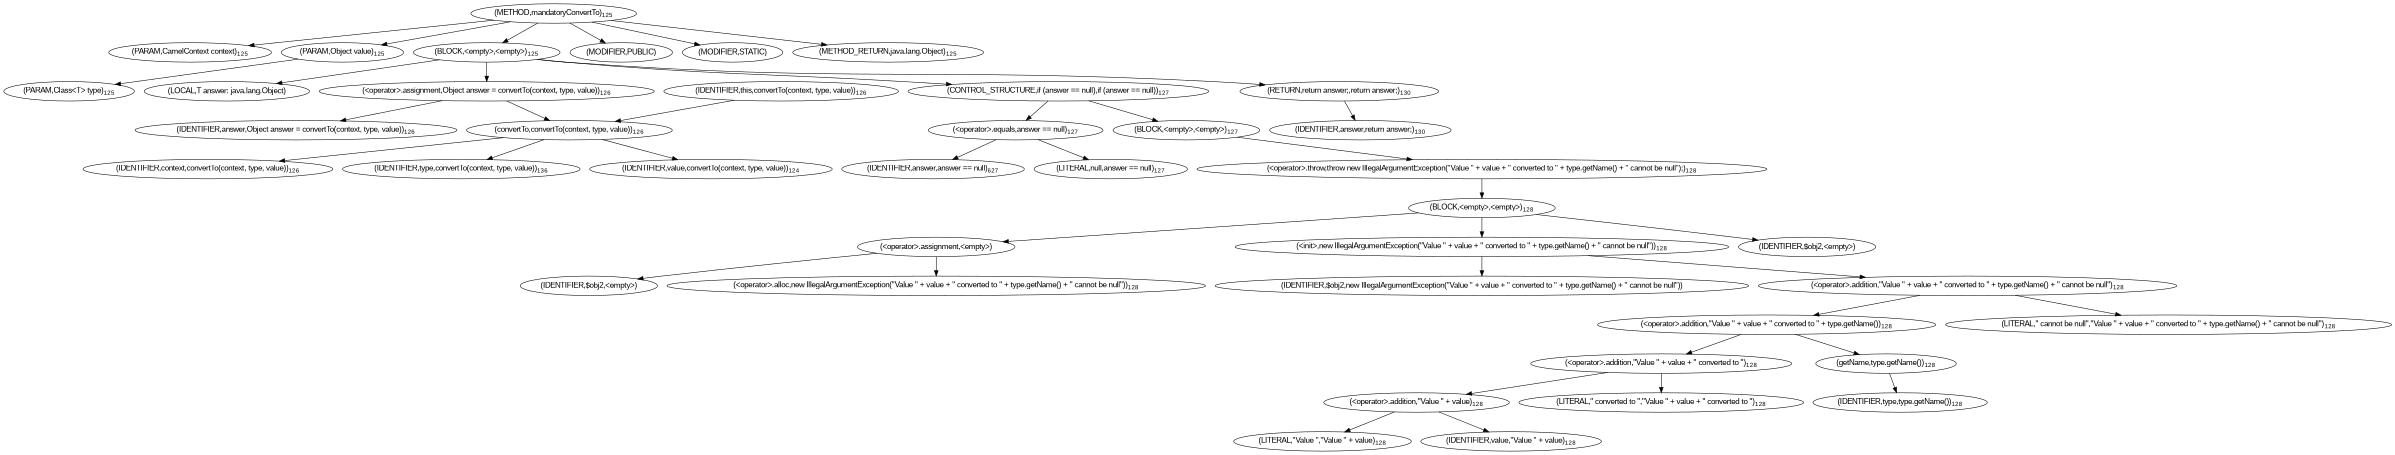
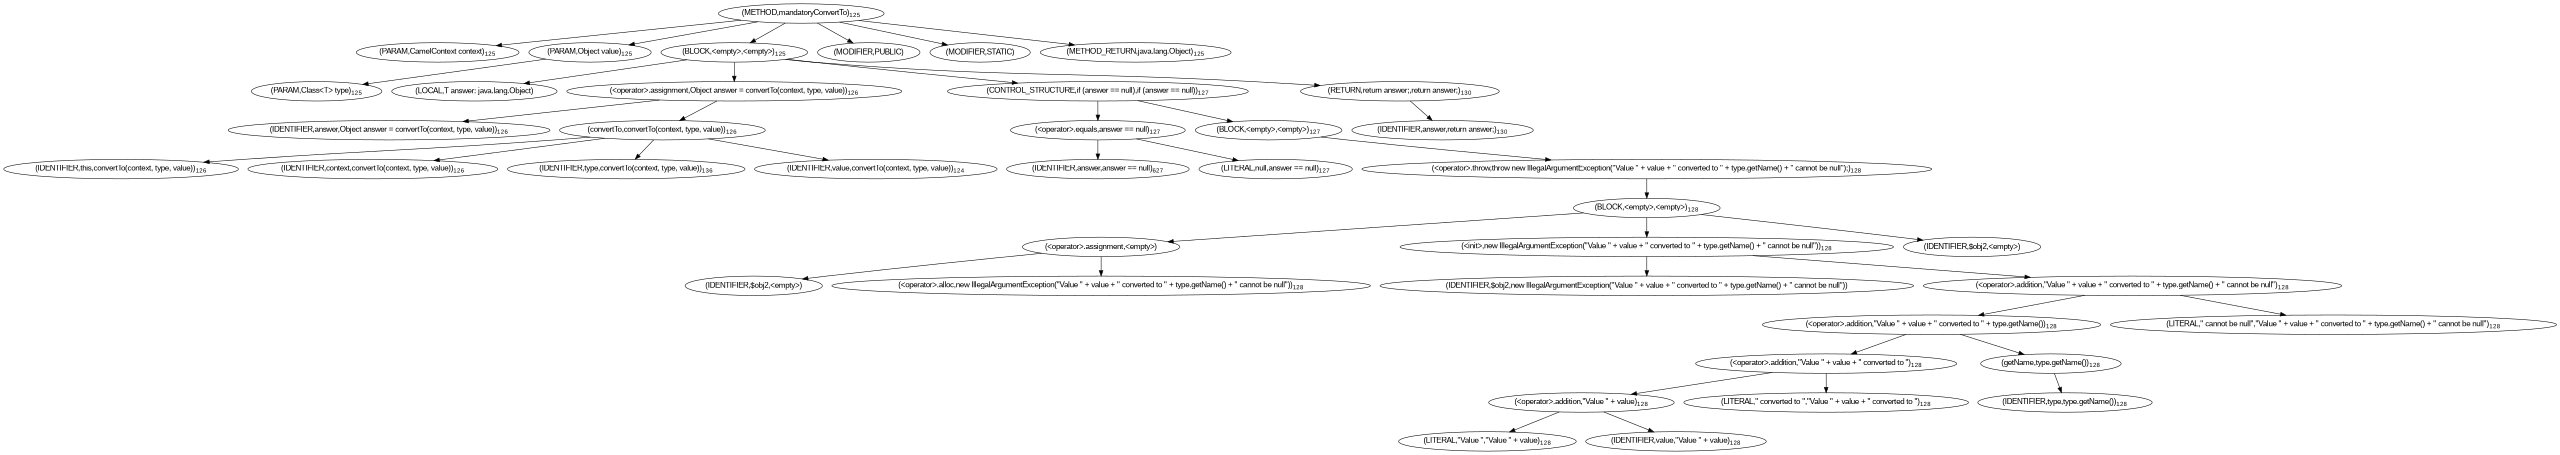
(677, 110) -> (400, 150)
